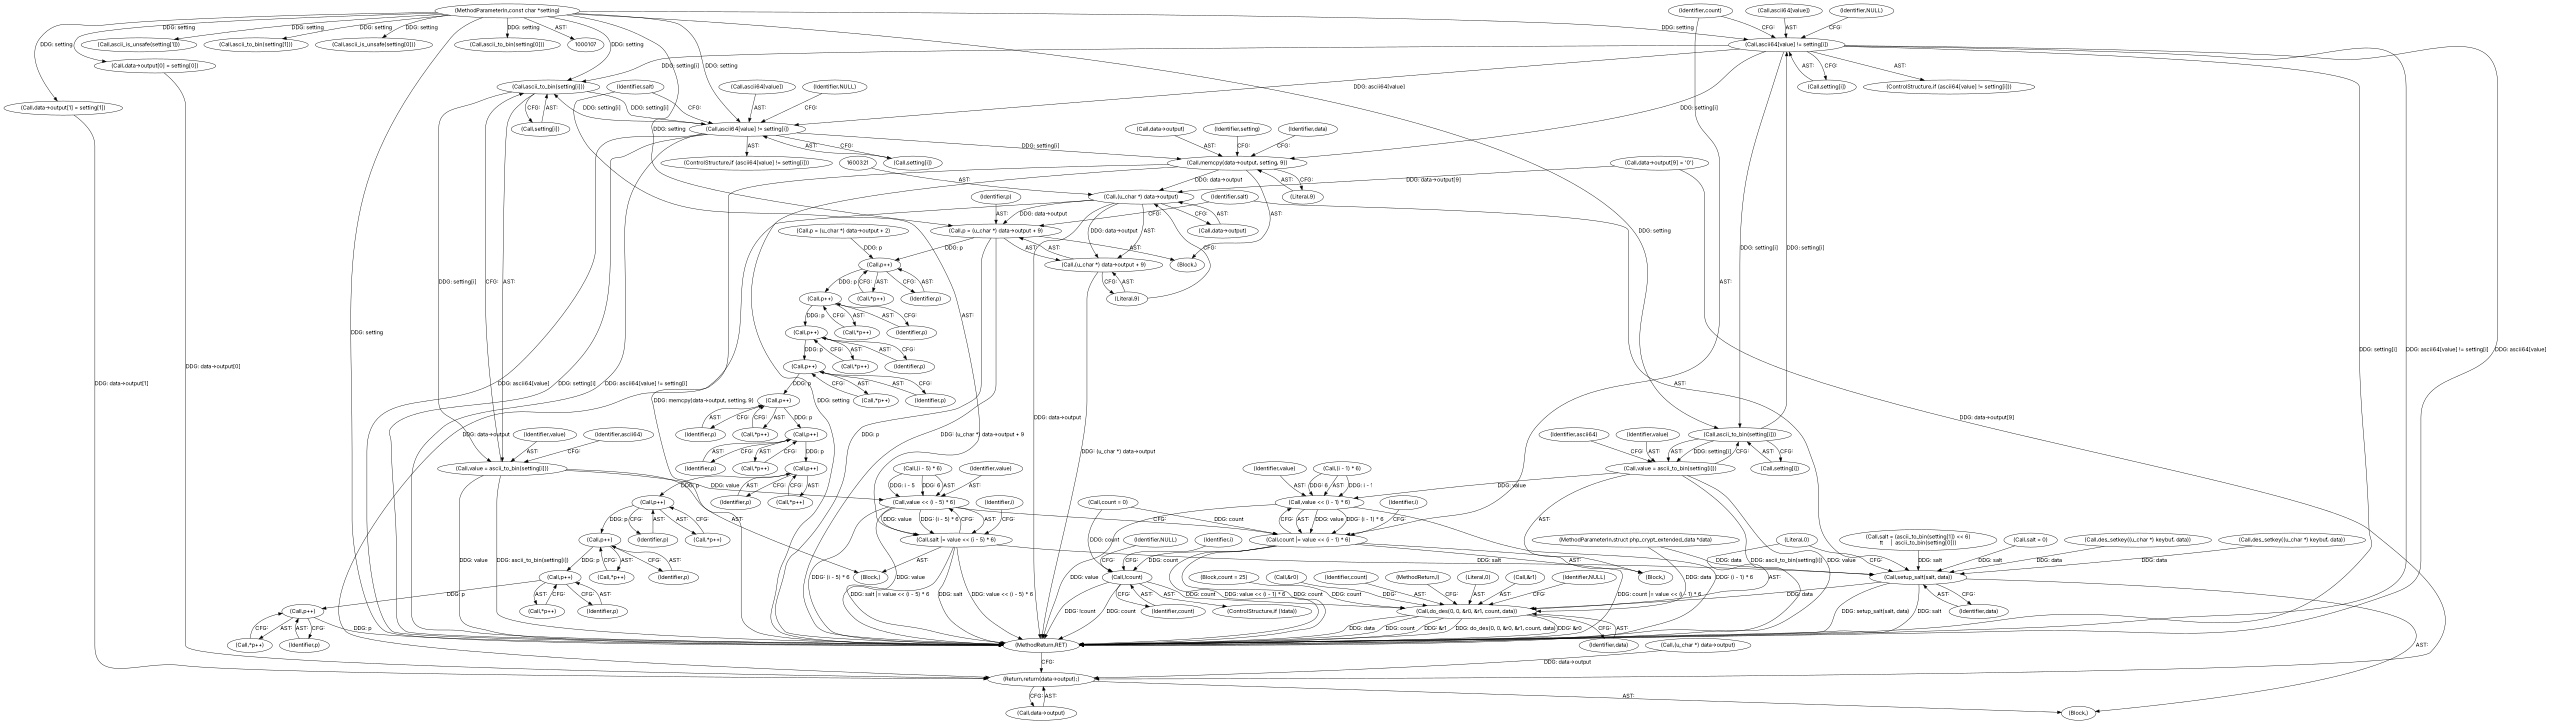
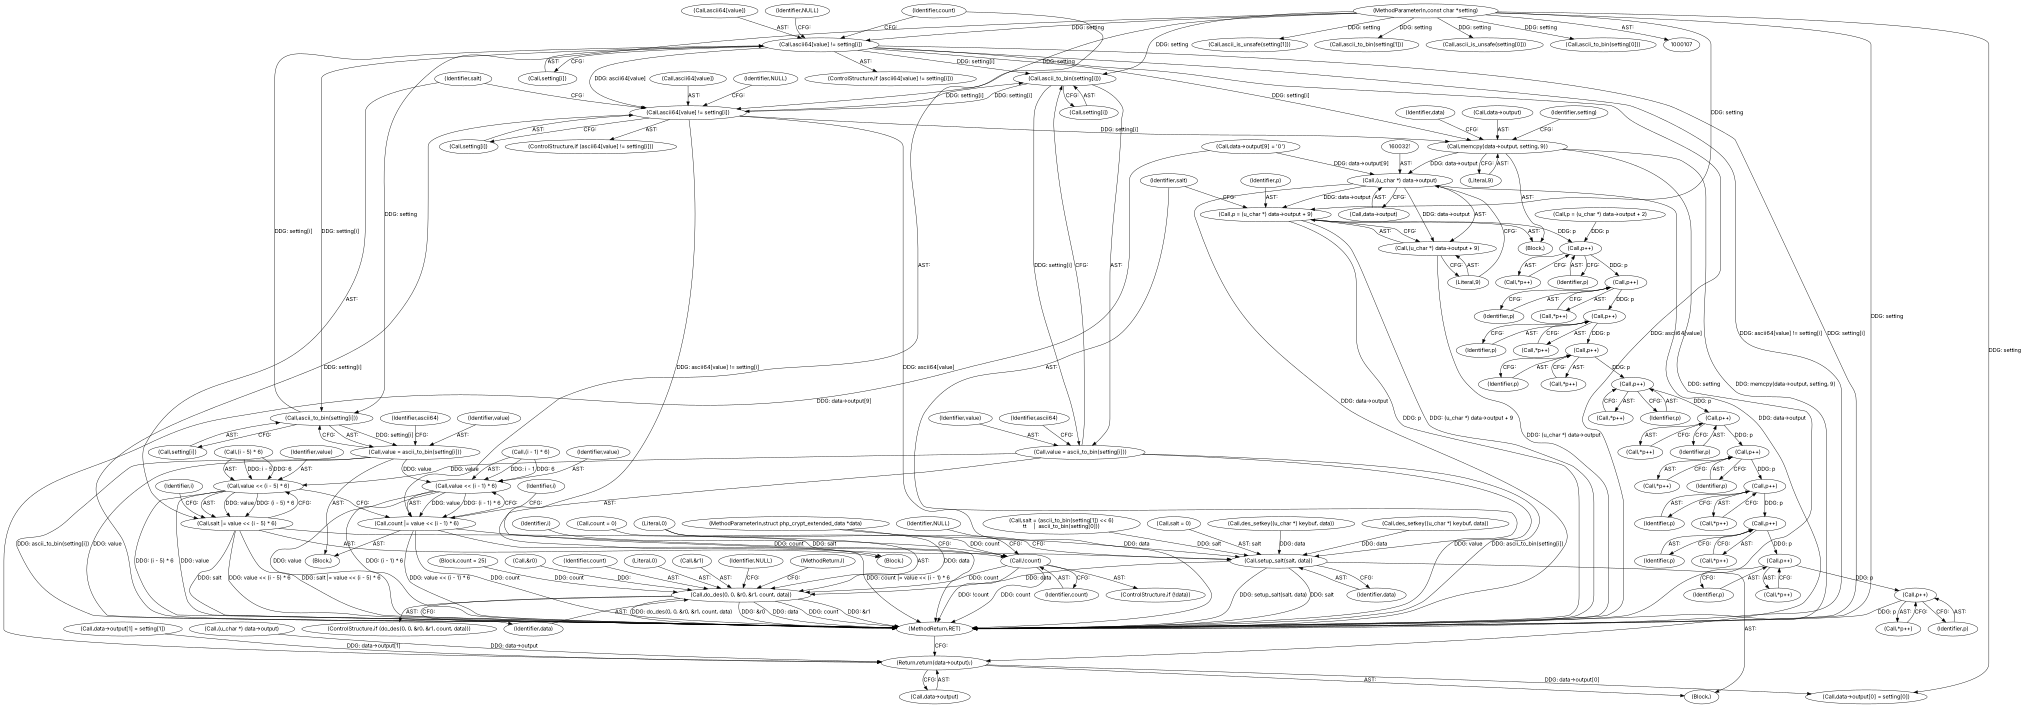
(203, 19) -> none
(1032, 248) -> (1411, 232)
(1202, 520) -> none
(1990, 561) -> (1250, 544)
none -> (399, 629)
(294, 659) -> (1397, 678)
